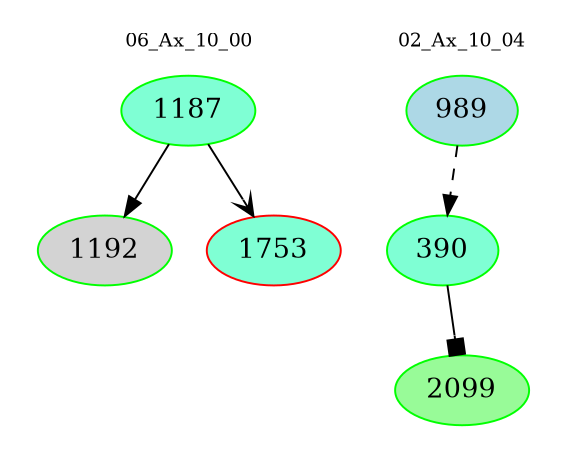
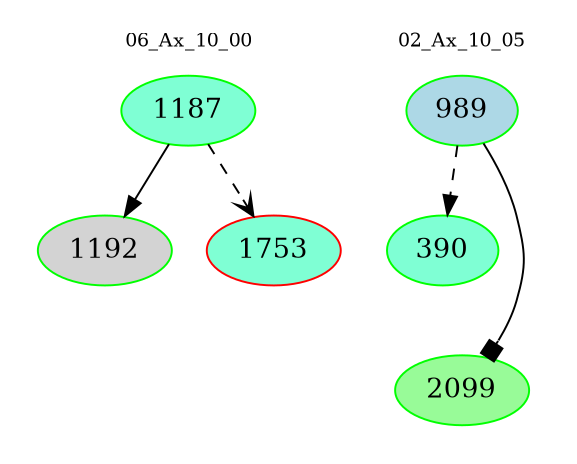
(462, 42) -> (462, 42)
(226, 172) -> (226, 172)
(451, 310) -> (522, 240)
